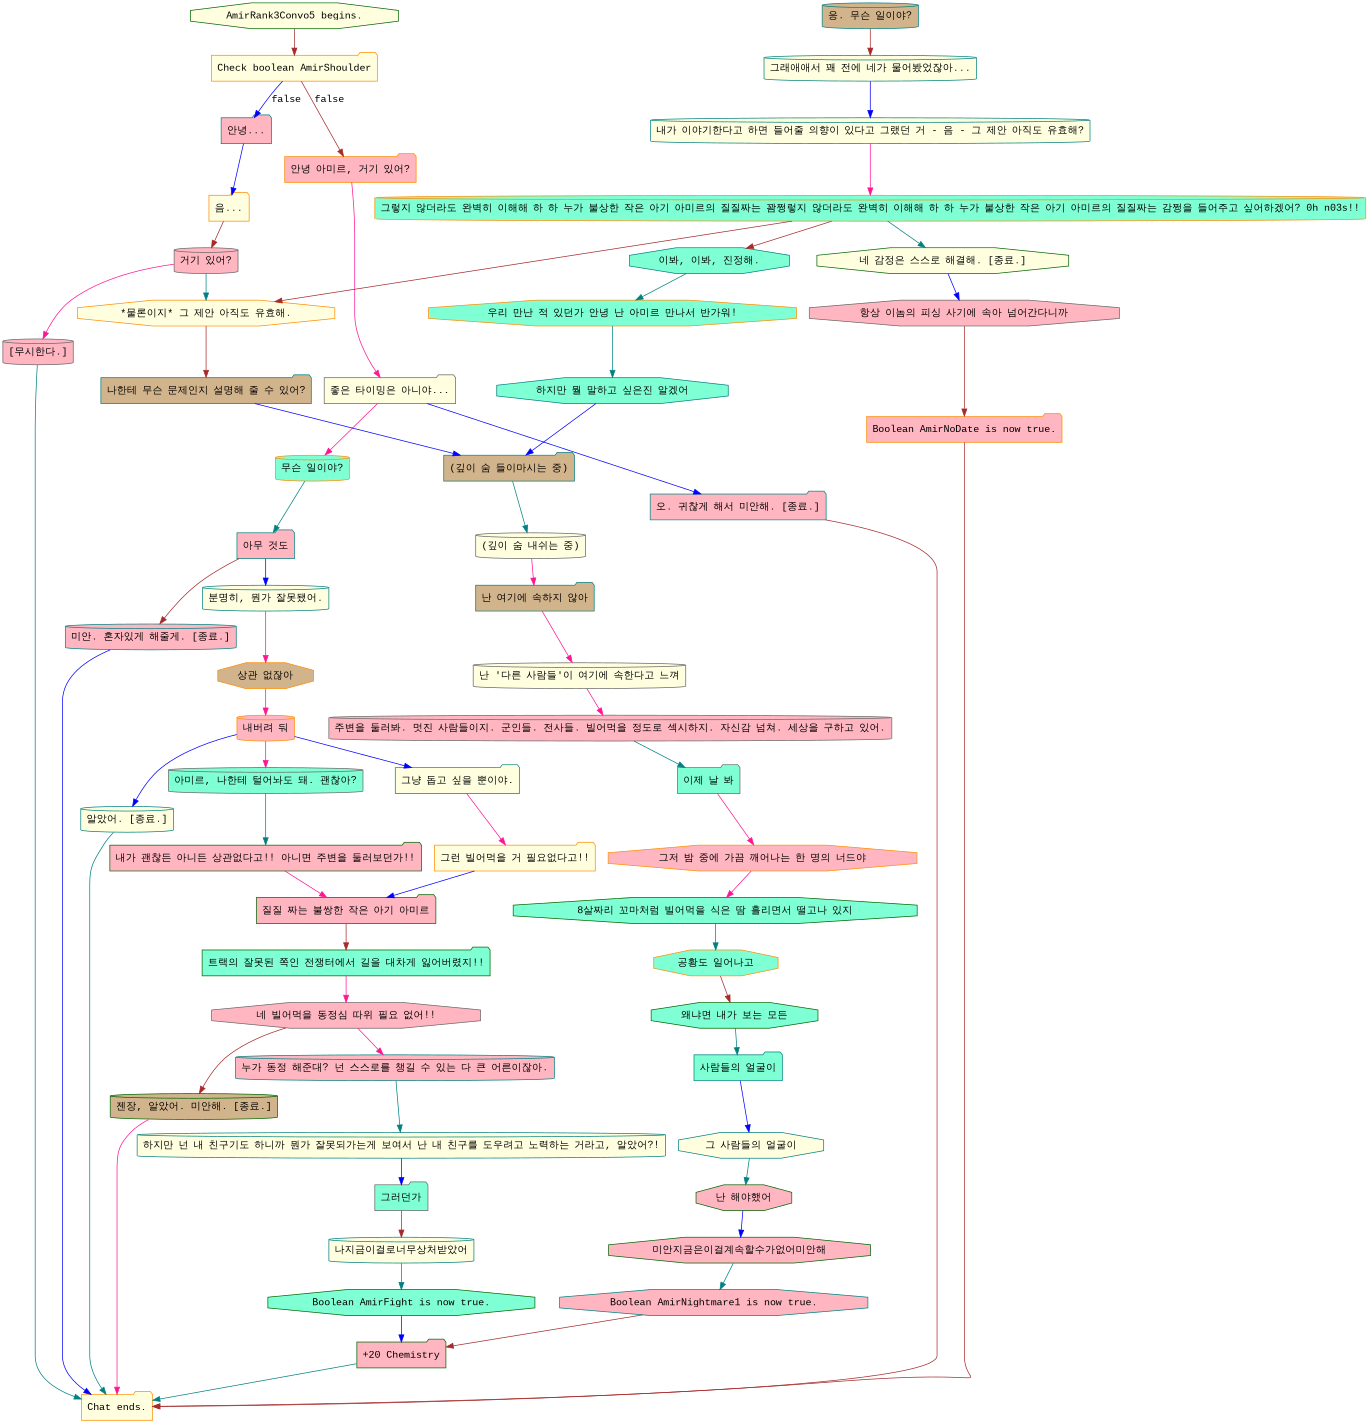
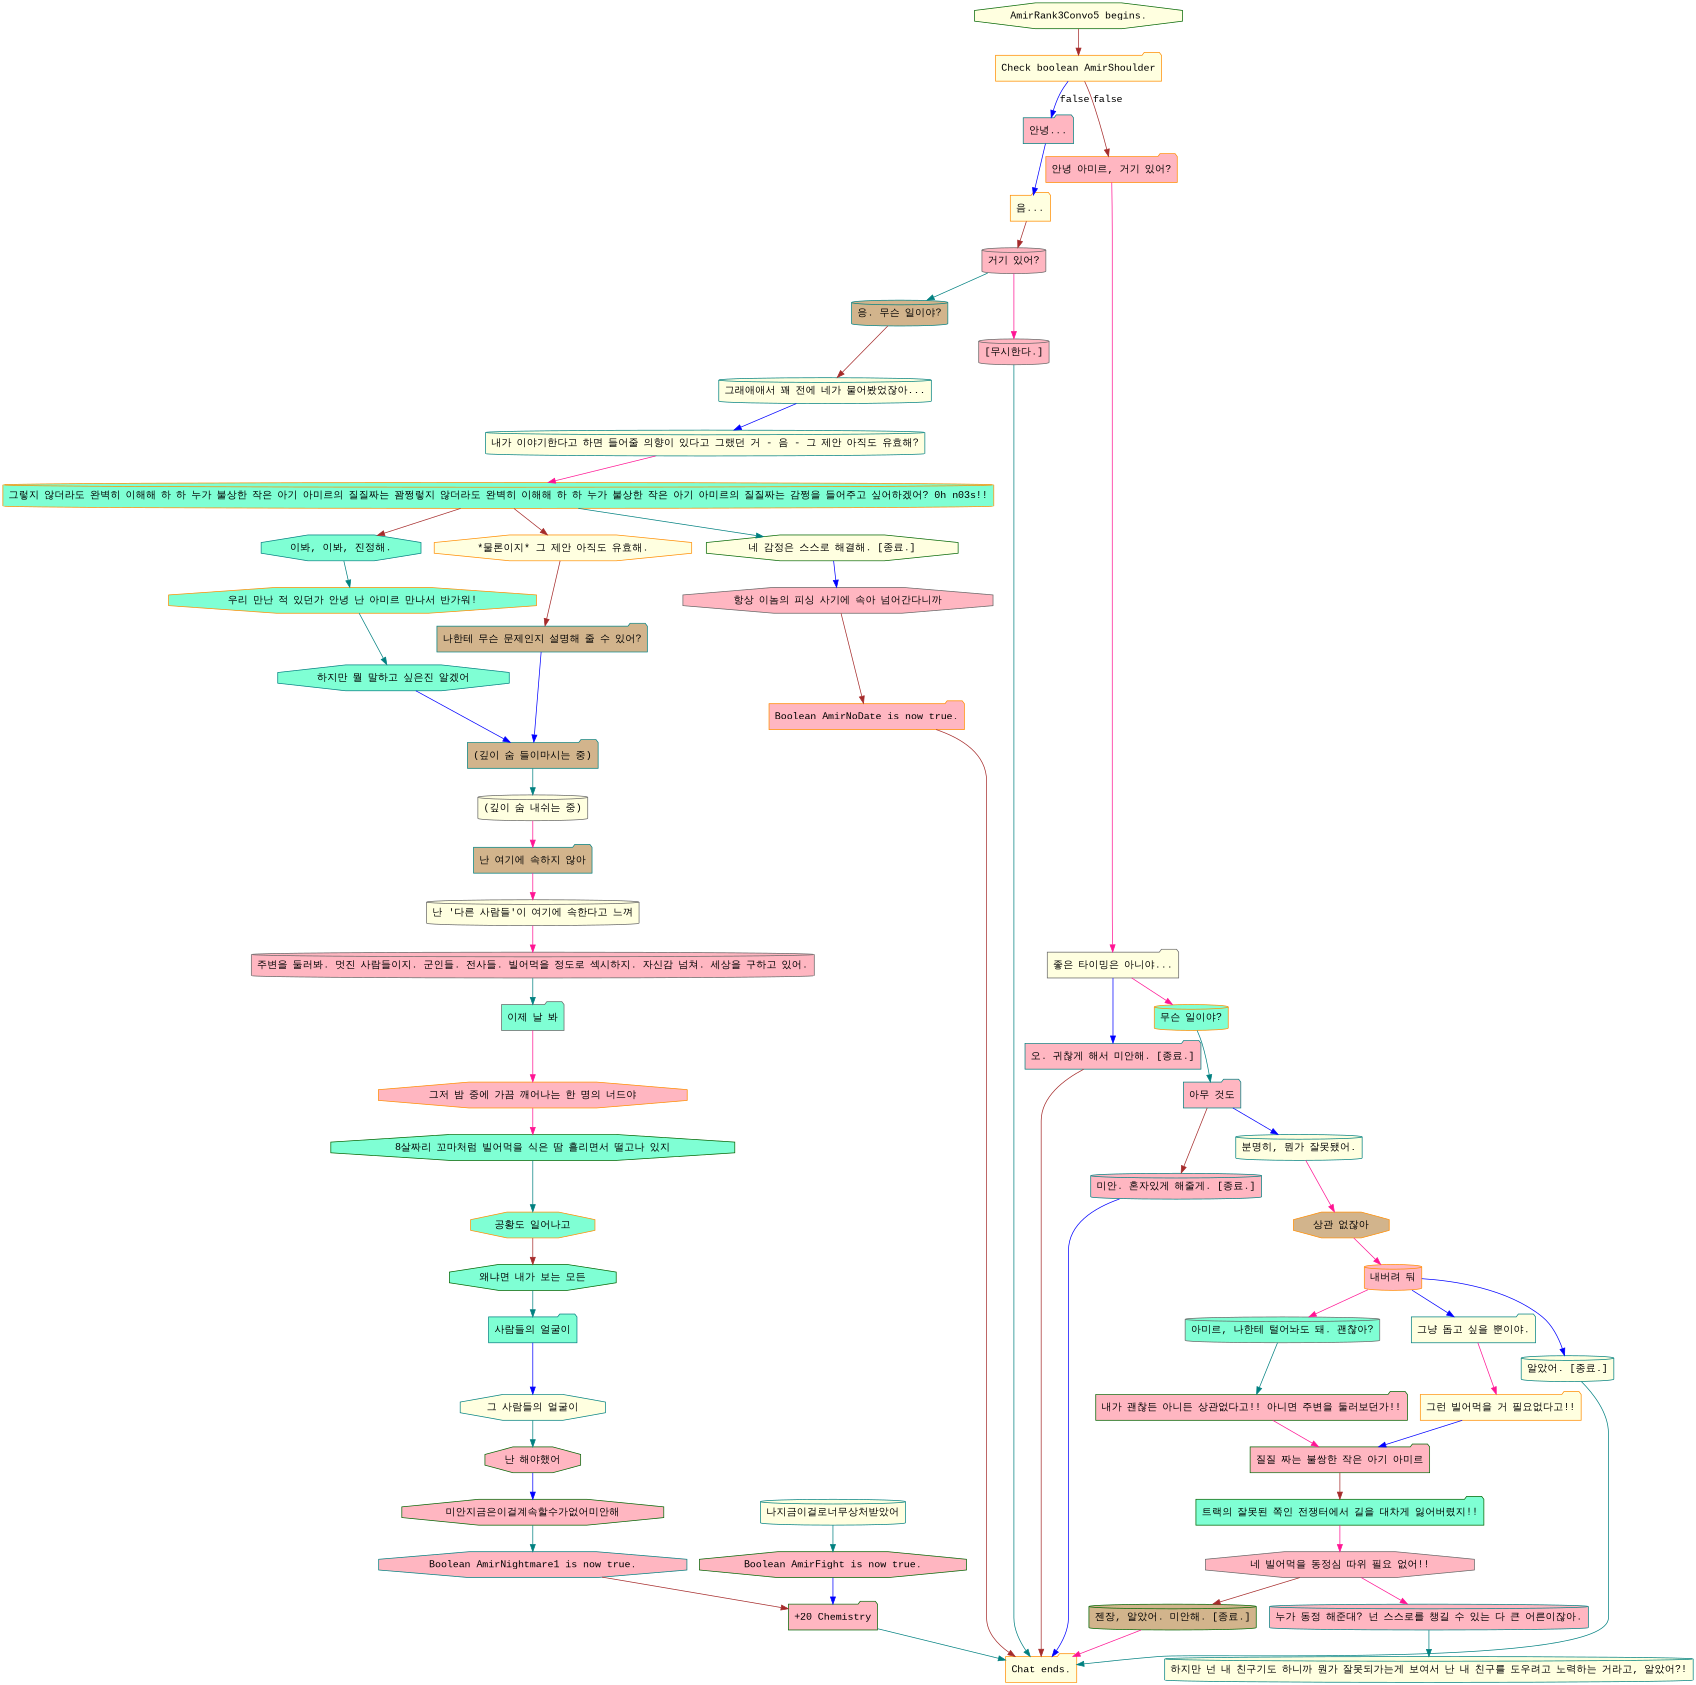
(206, 283) -> (961, 285)
(401, 1198) -> none
(401, 1303) -> (833, 1565)
